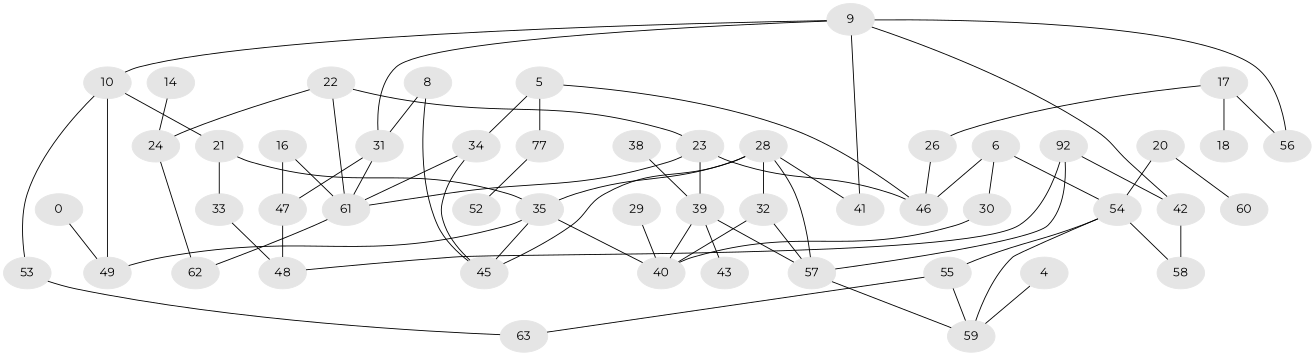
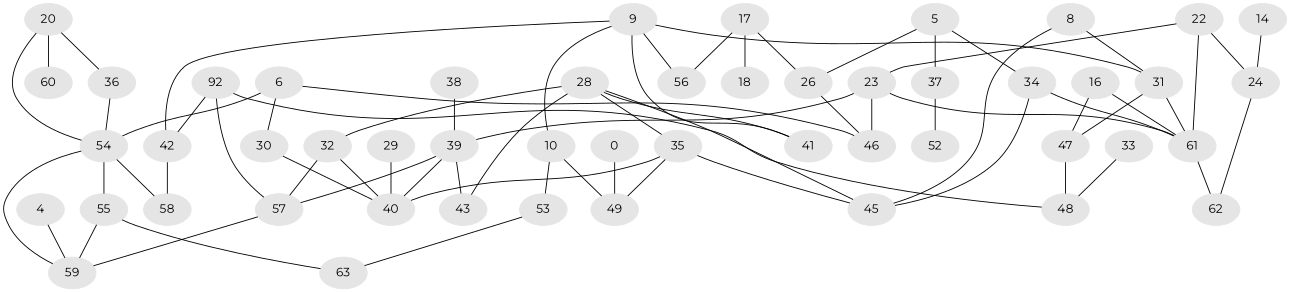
none -> (112, 83)
(745, 115) -> (872, 51)
(219, 146) -> none
(540, 146) -> (935, 83)
(800, 206) -> (513, 138)
